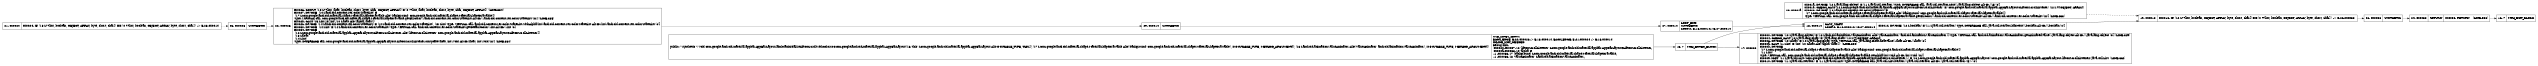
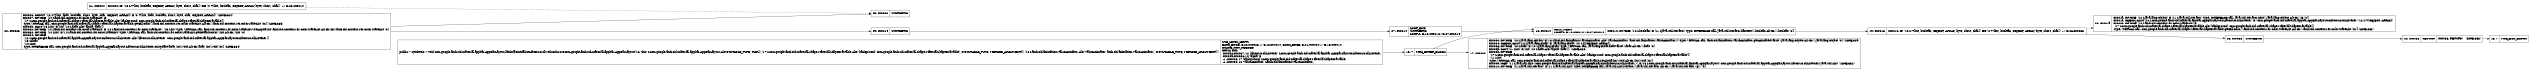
(2112, 15) -> (2089, 28)
(269, 26) -> (630, 20)
